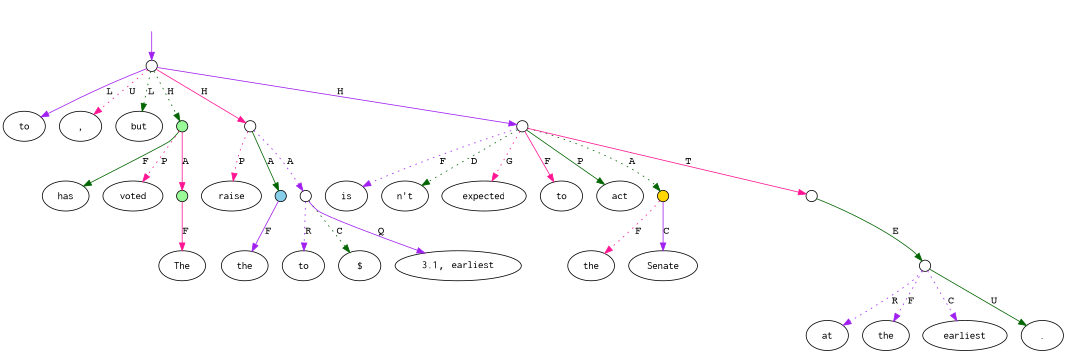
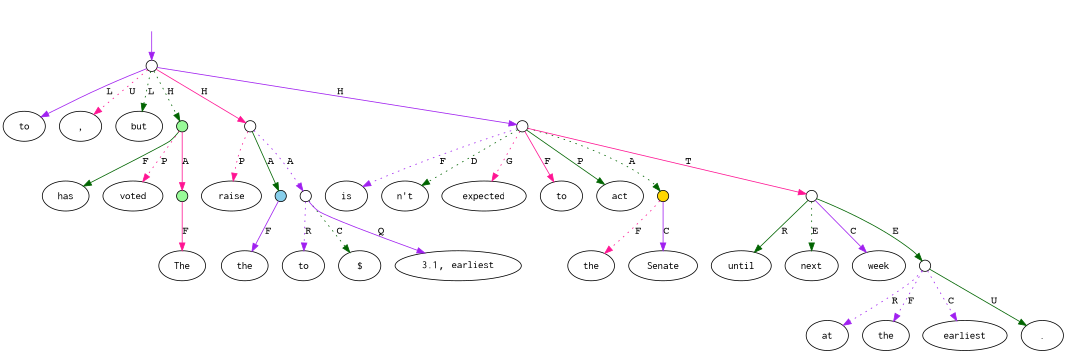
none -> (741, 266)
none -> (812, 266)
none -> (879, 266)
